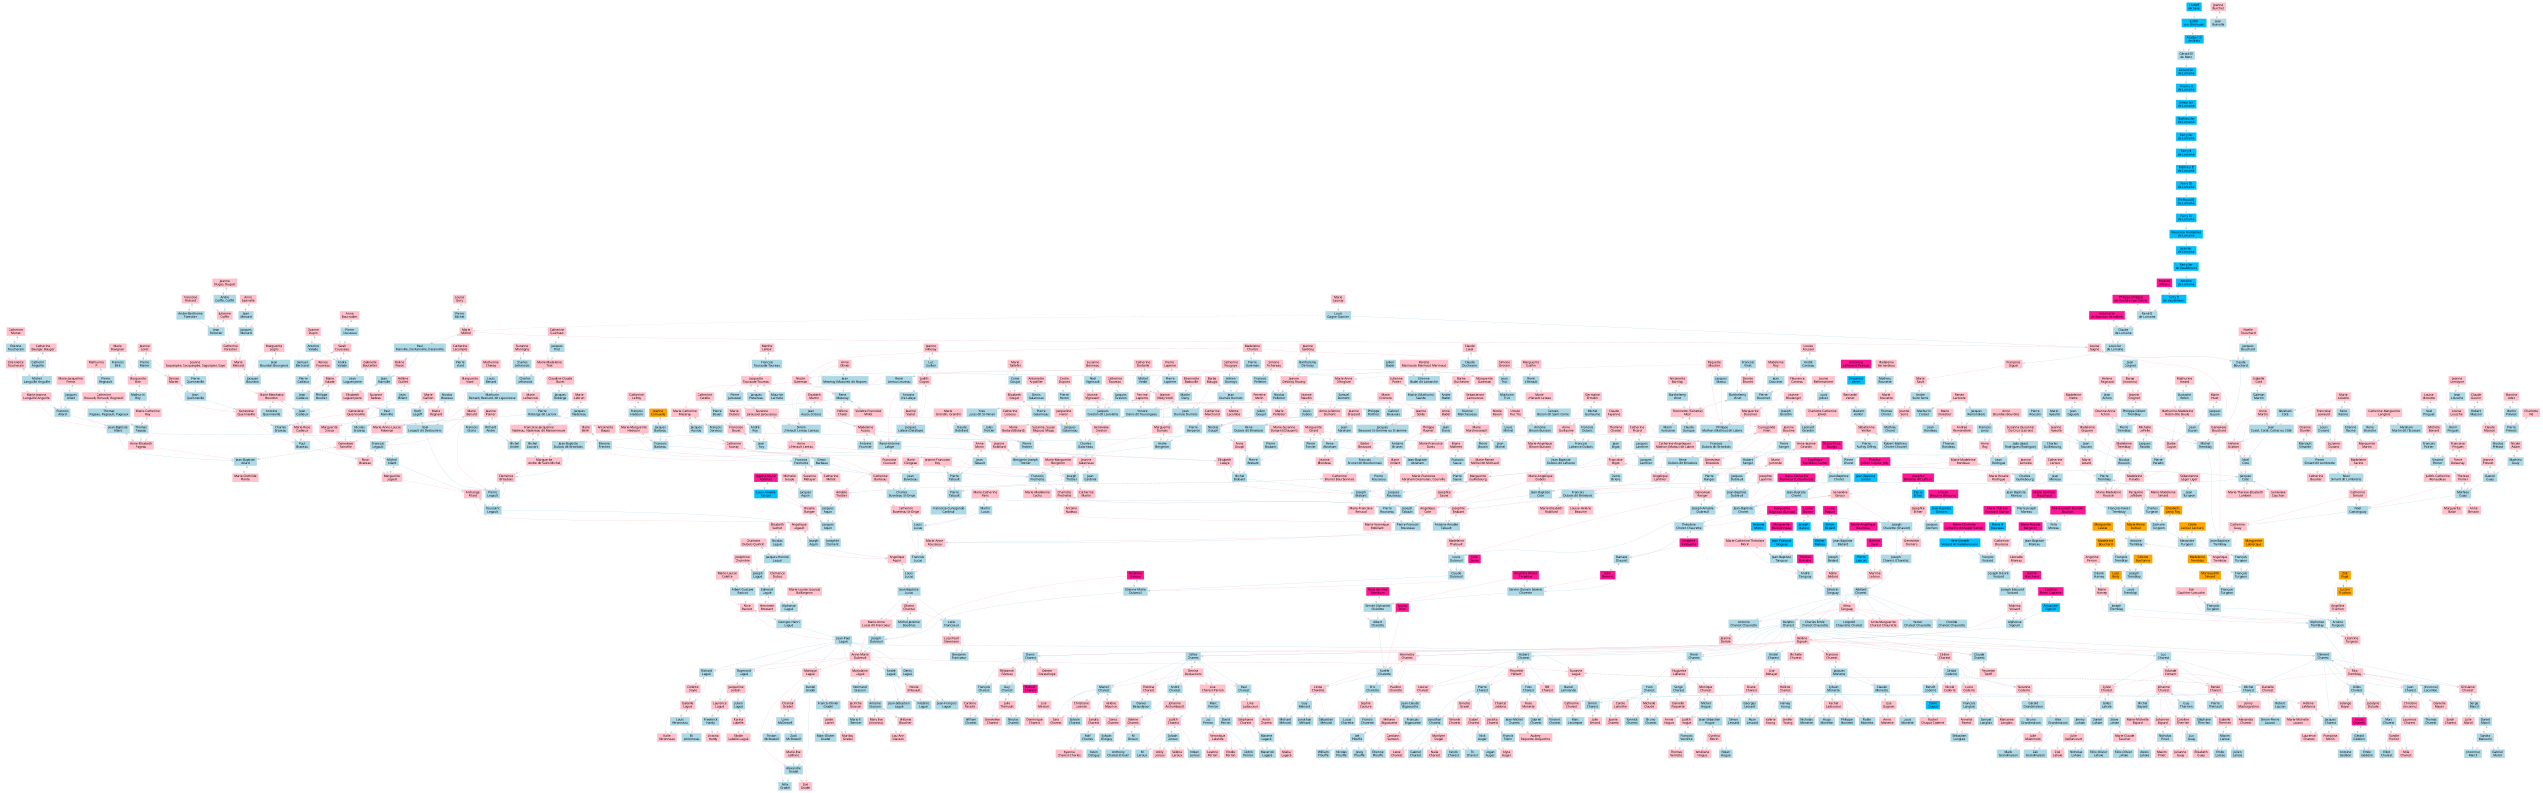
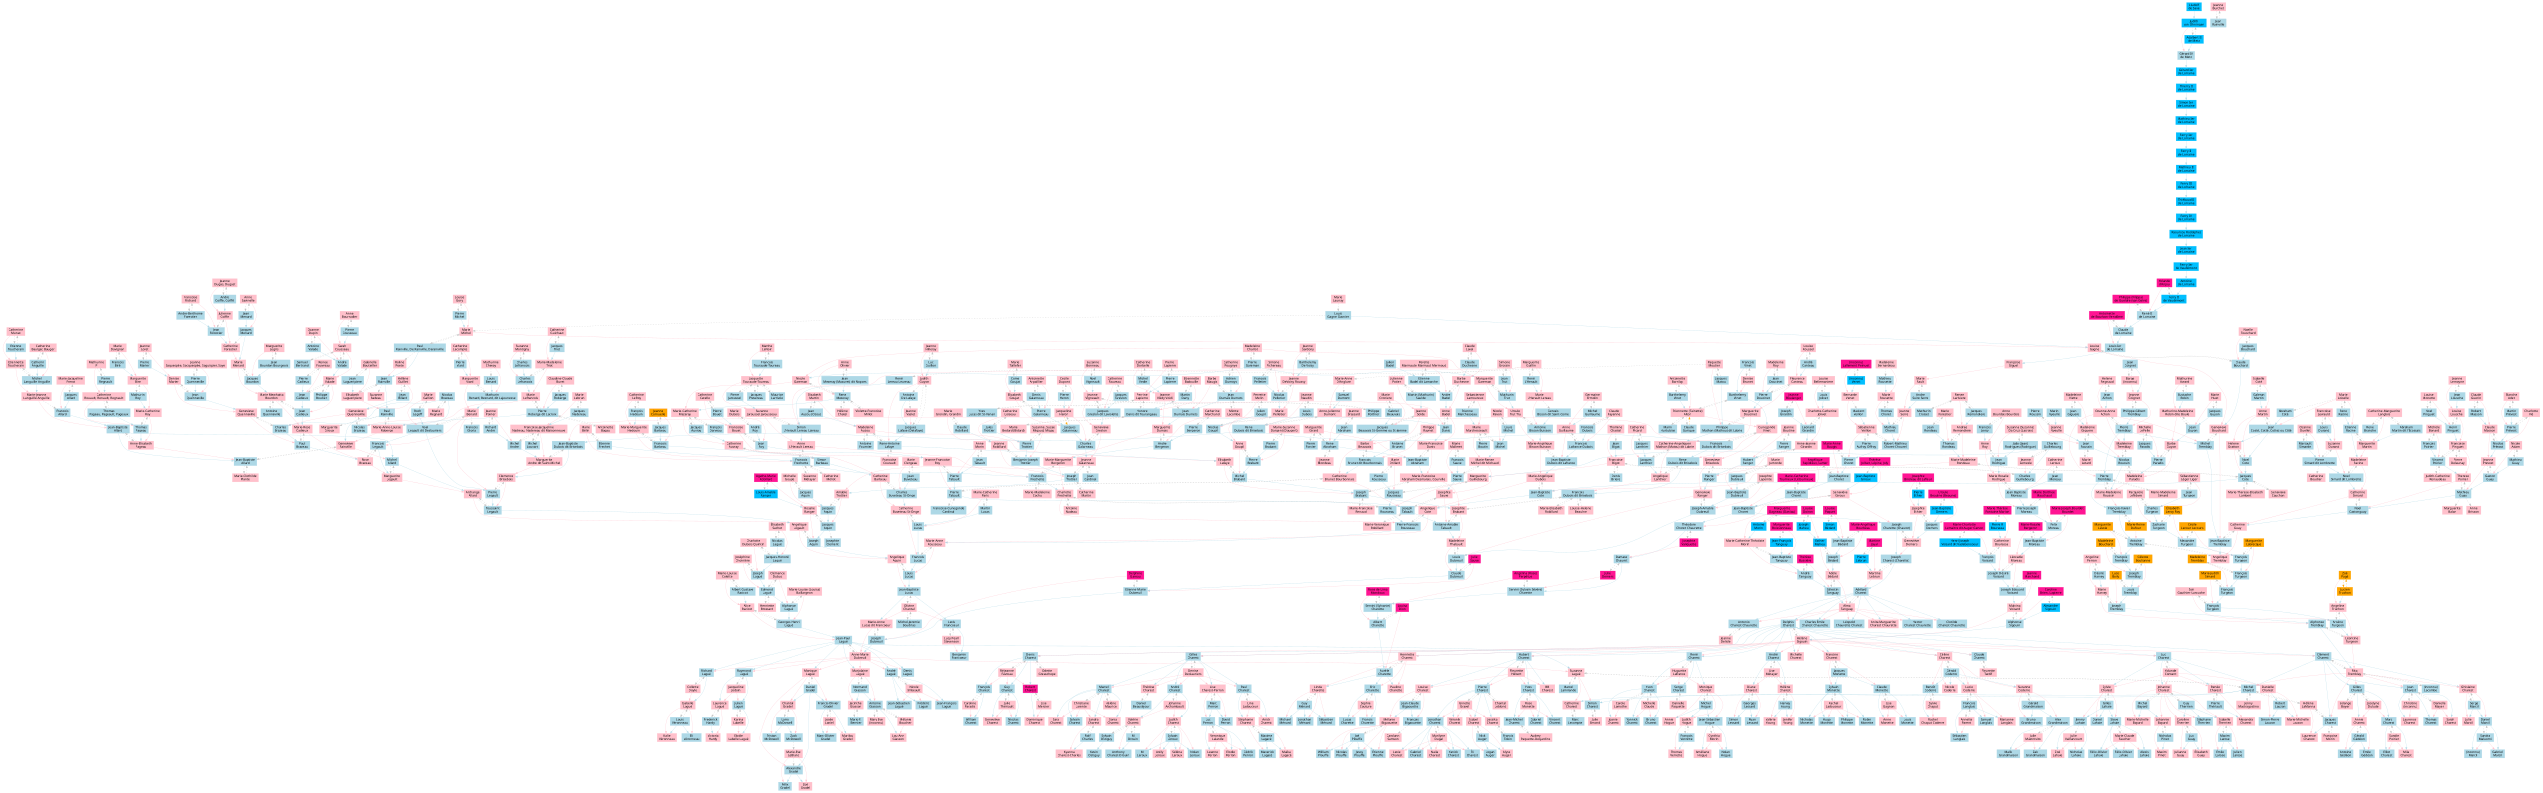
(1794, 397) -> (1794, 397)
(1933, 705) -> (1933, 705)
(2359, 721) -> (2359, 721)
